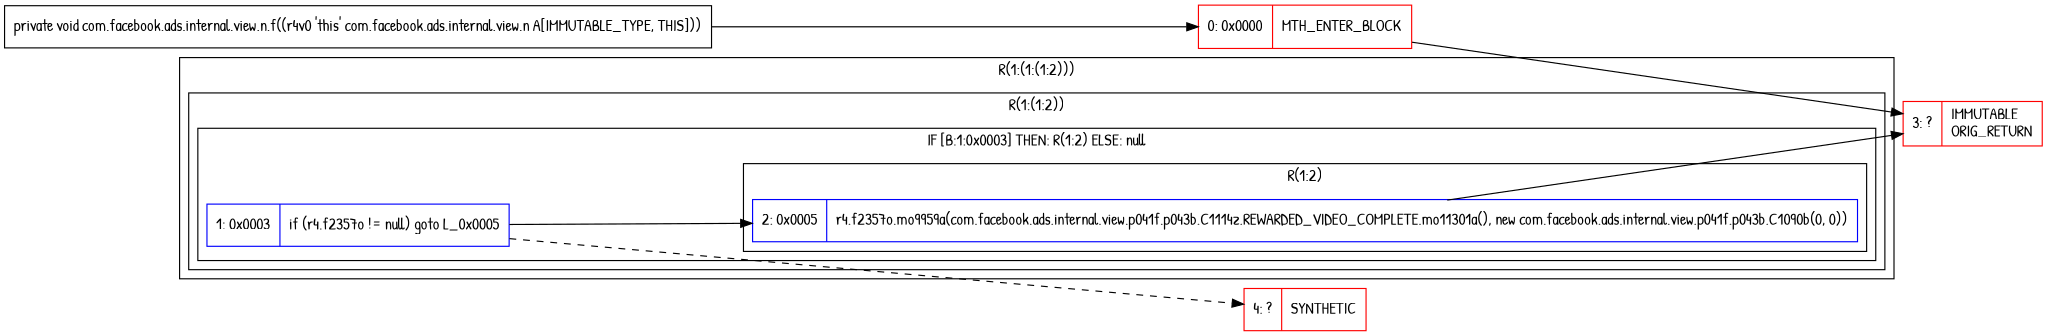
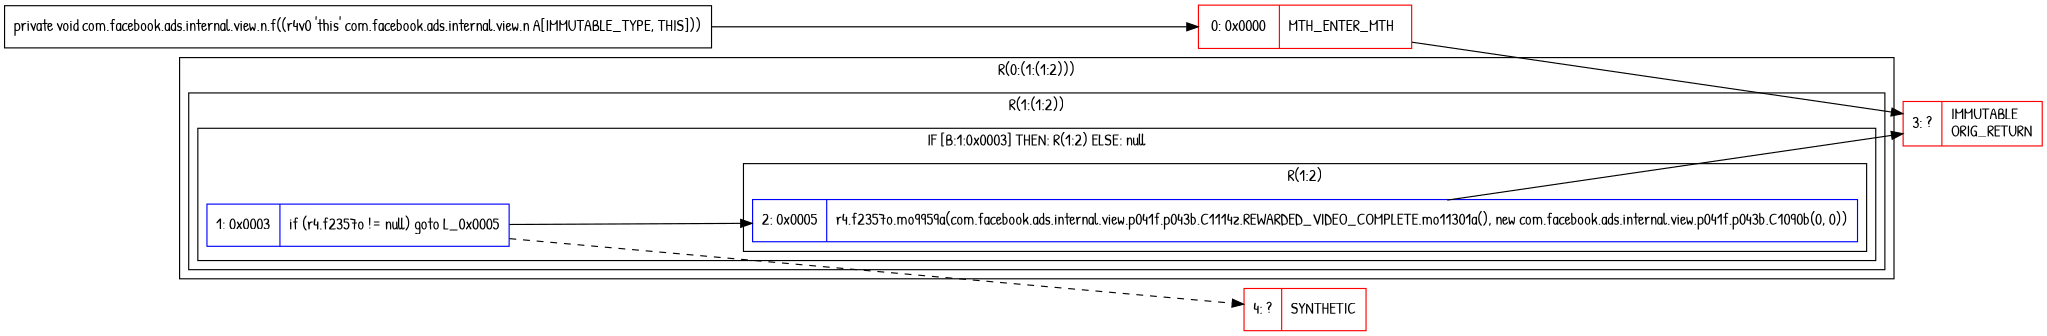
(1342, 26) -> (1342, 26)
(1037, 71) -> (1037, 71)
